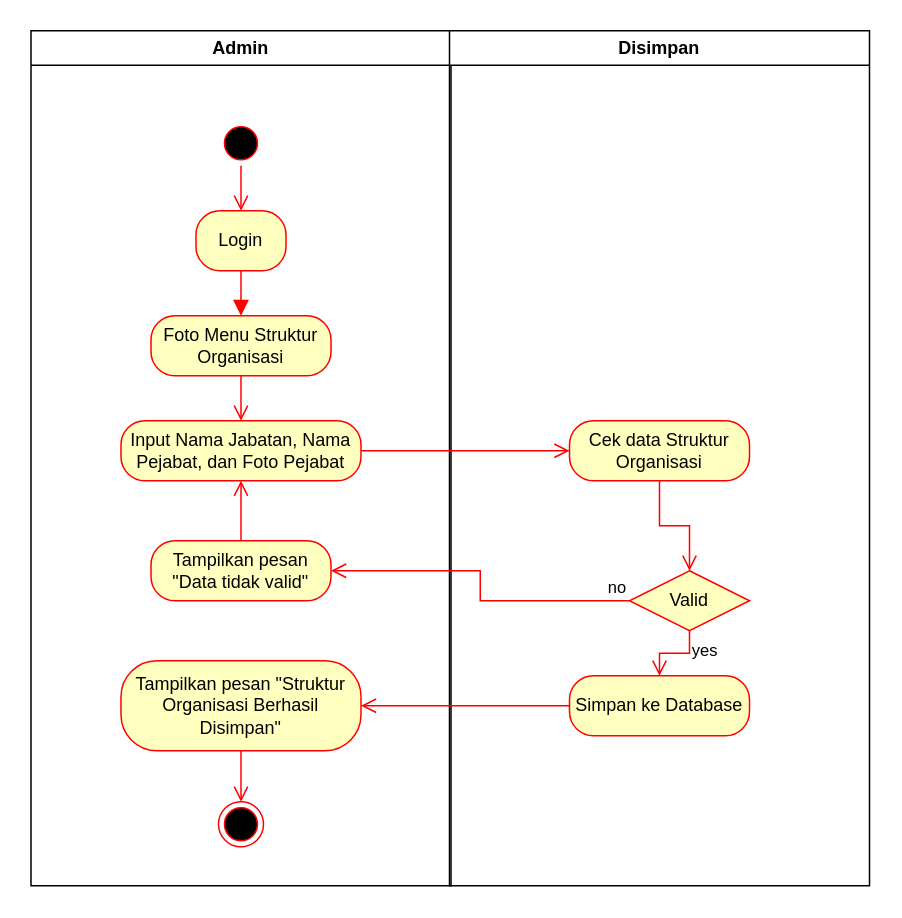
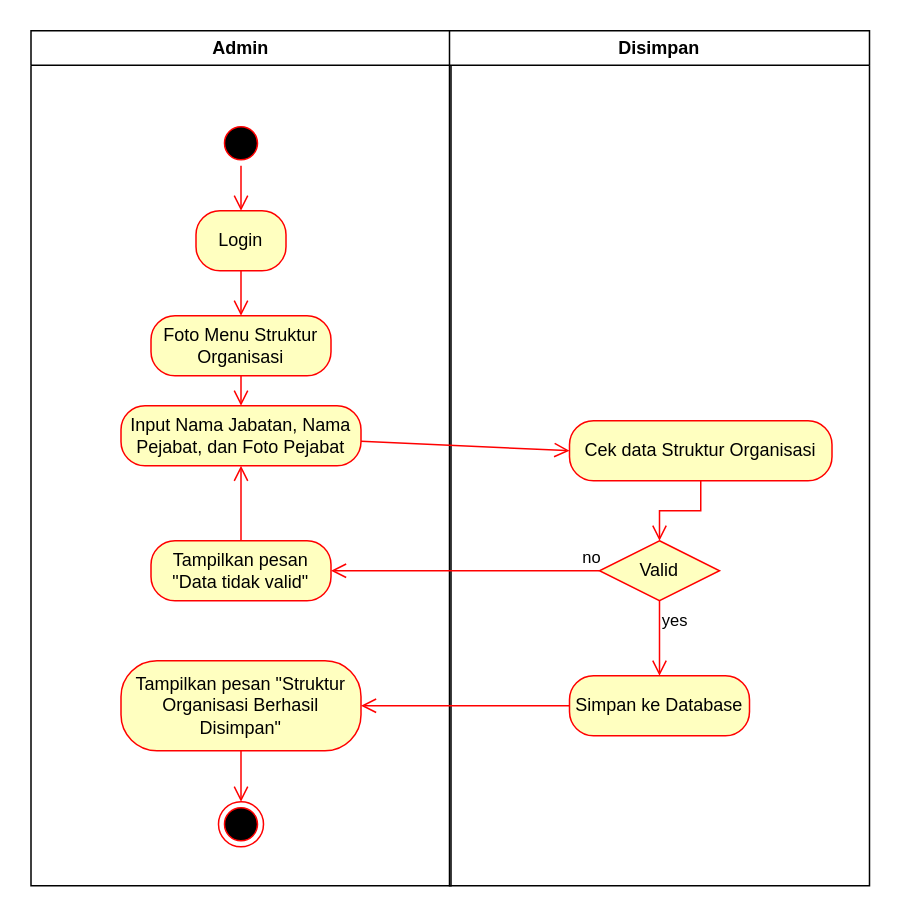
(241, 300) -> (241, 304)
(241, 451) -> (241, 436)
(659, 451) -> (701, 451)
(689, 601) -> (659, 571)
